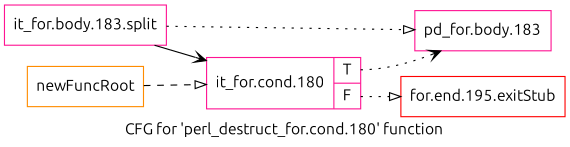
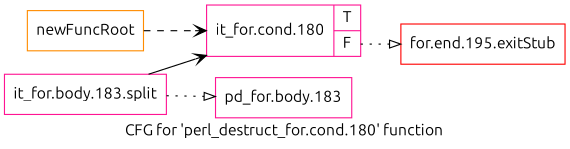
(396, 65) -> none
(169, 85) -> (169, 31)
